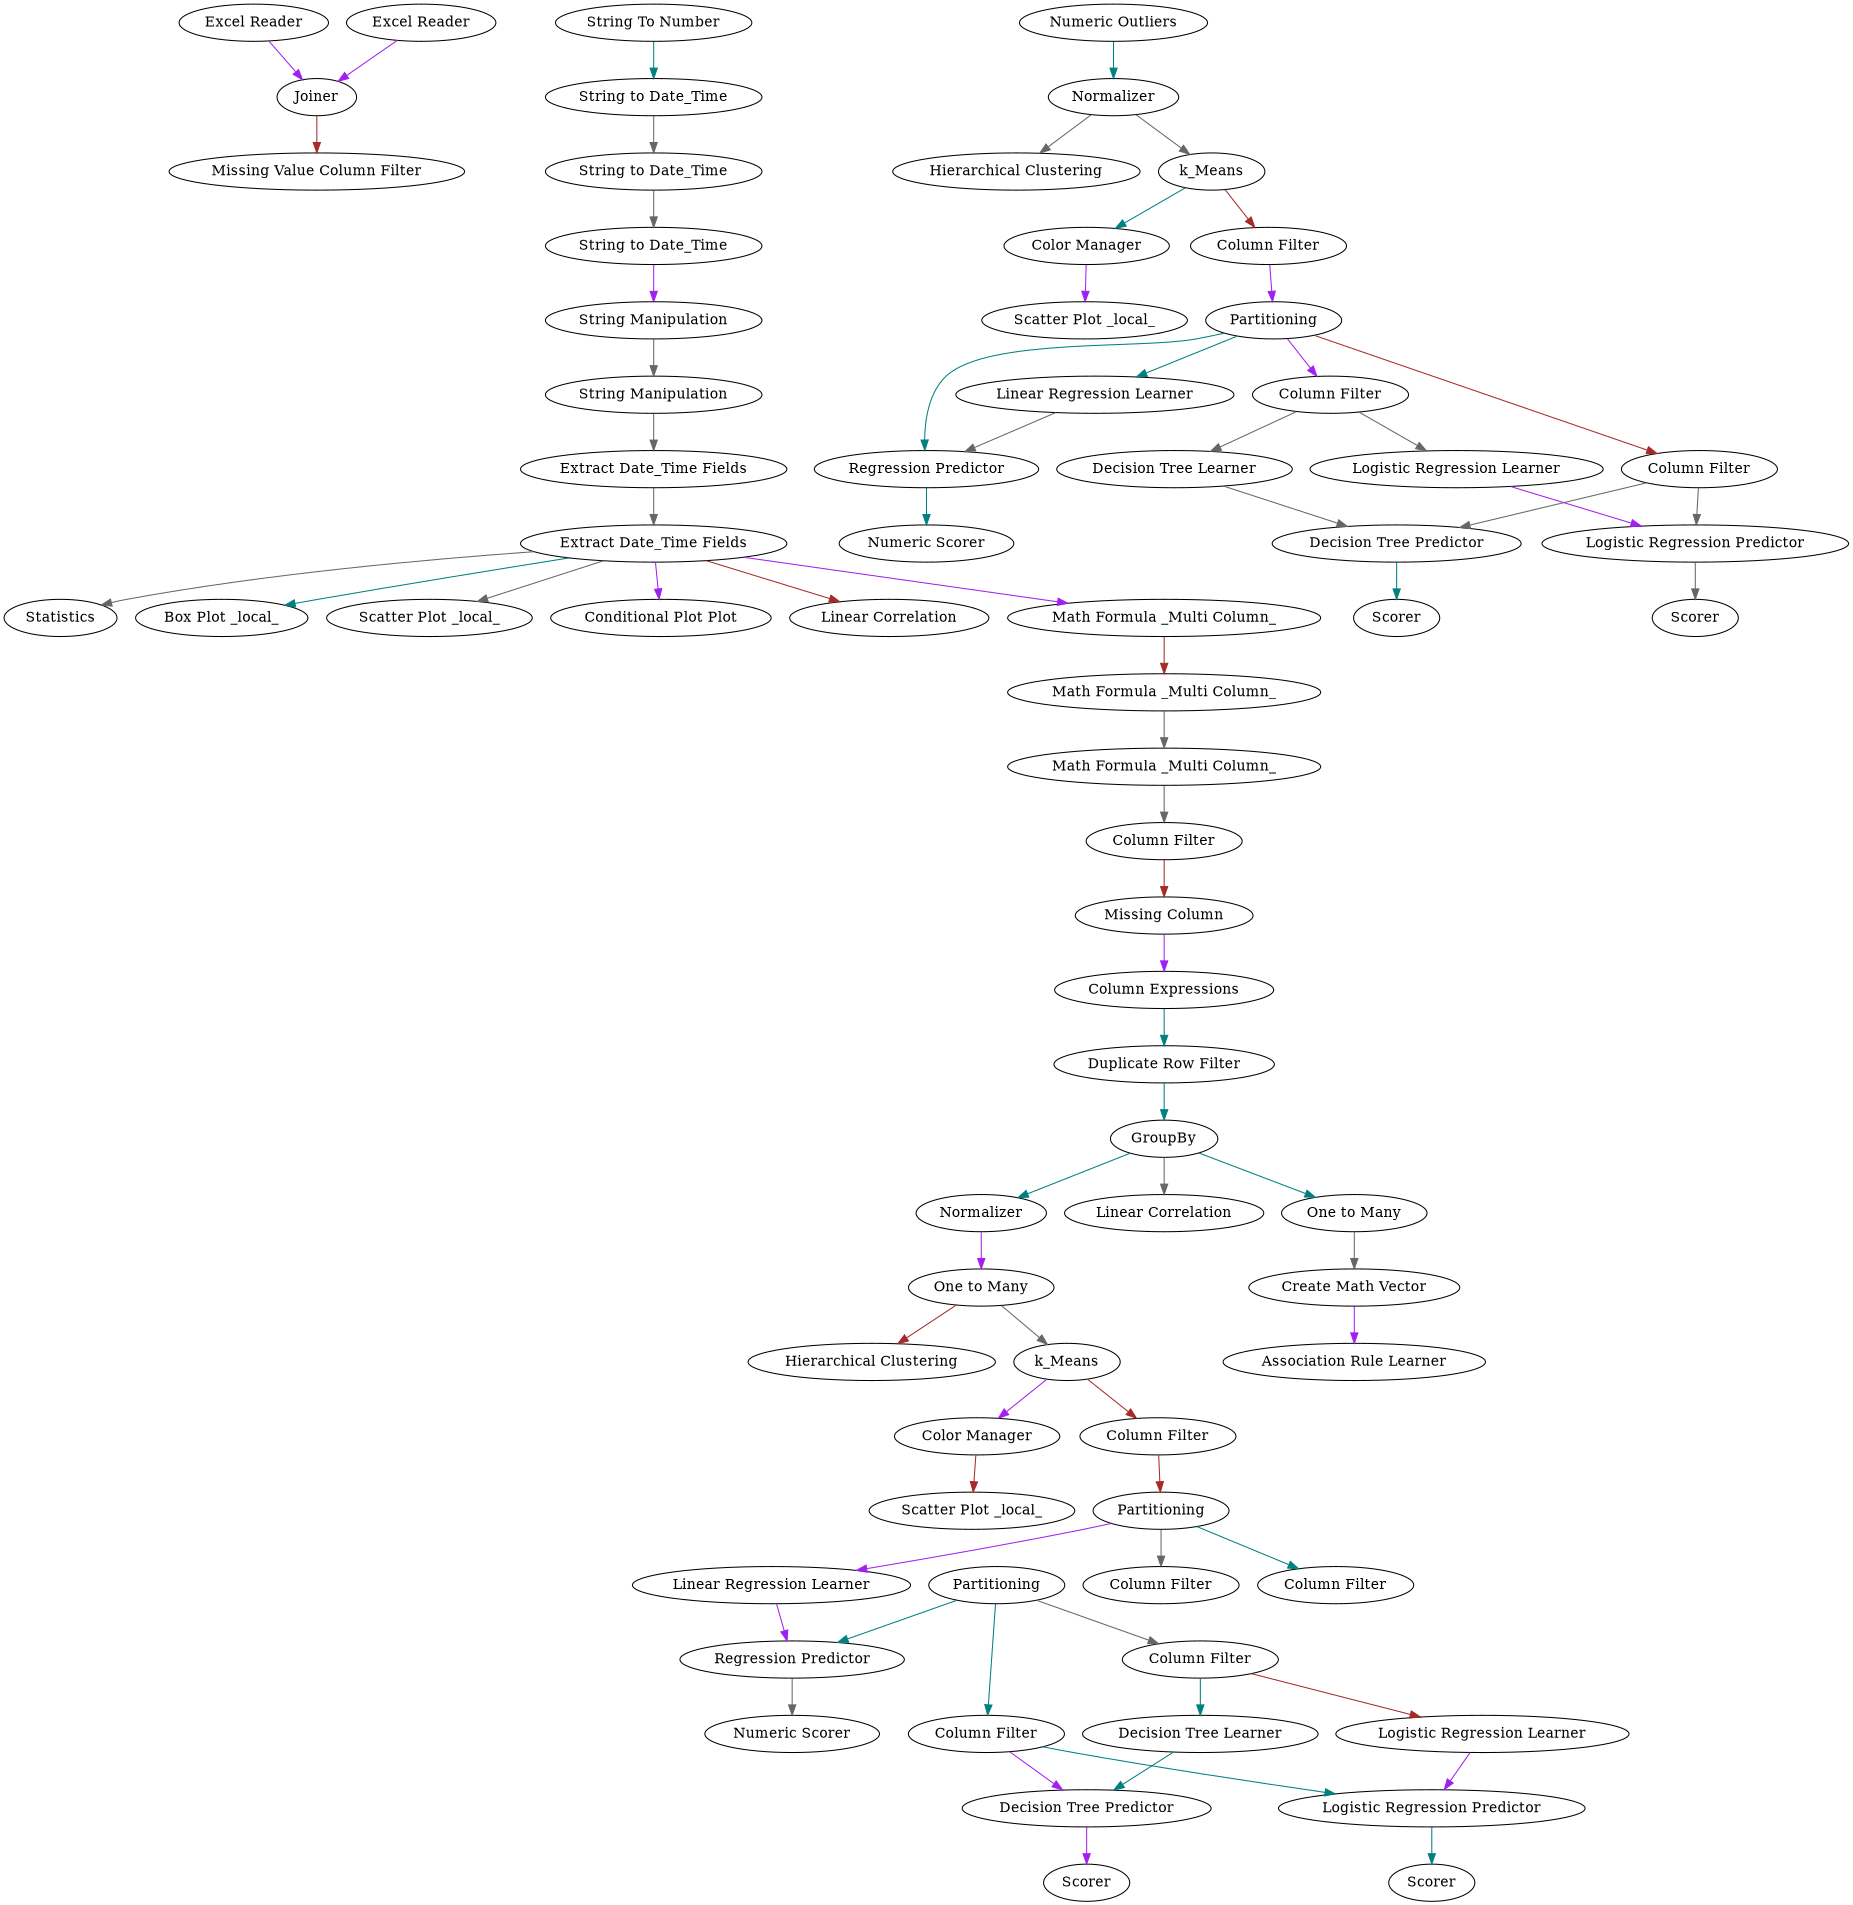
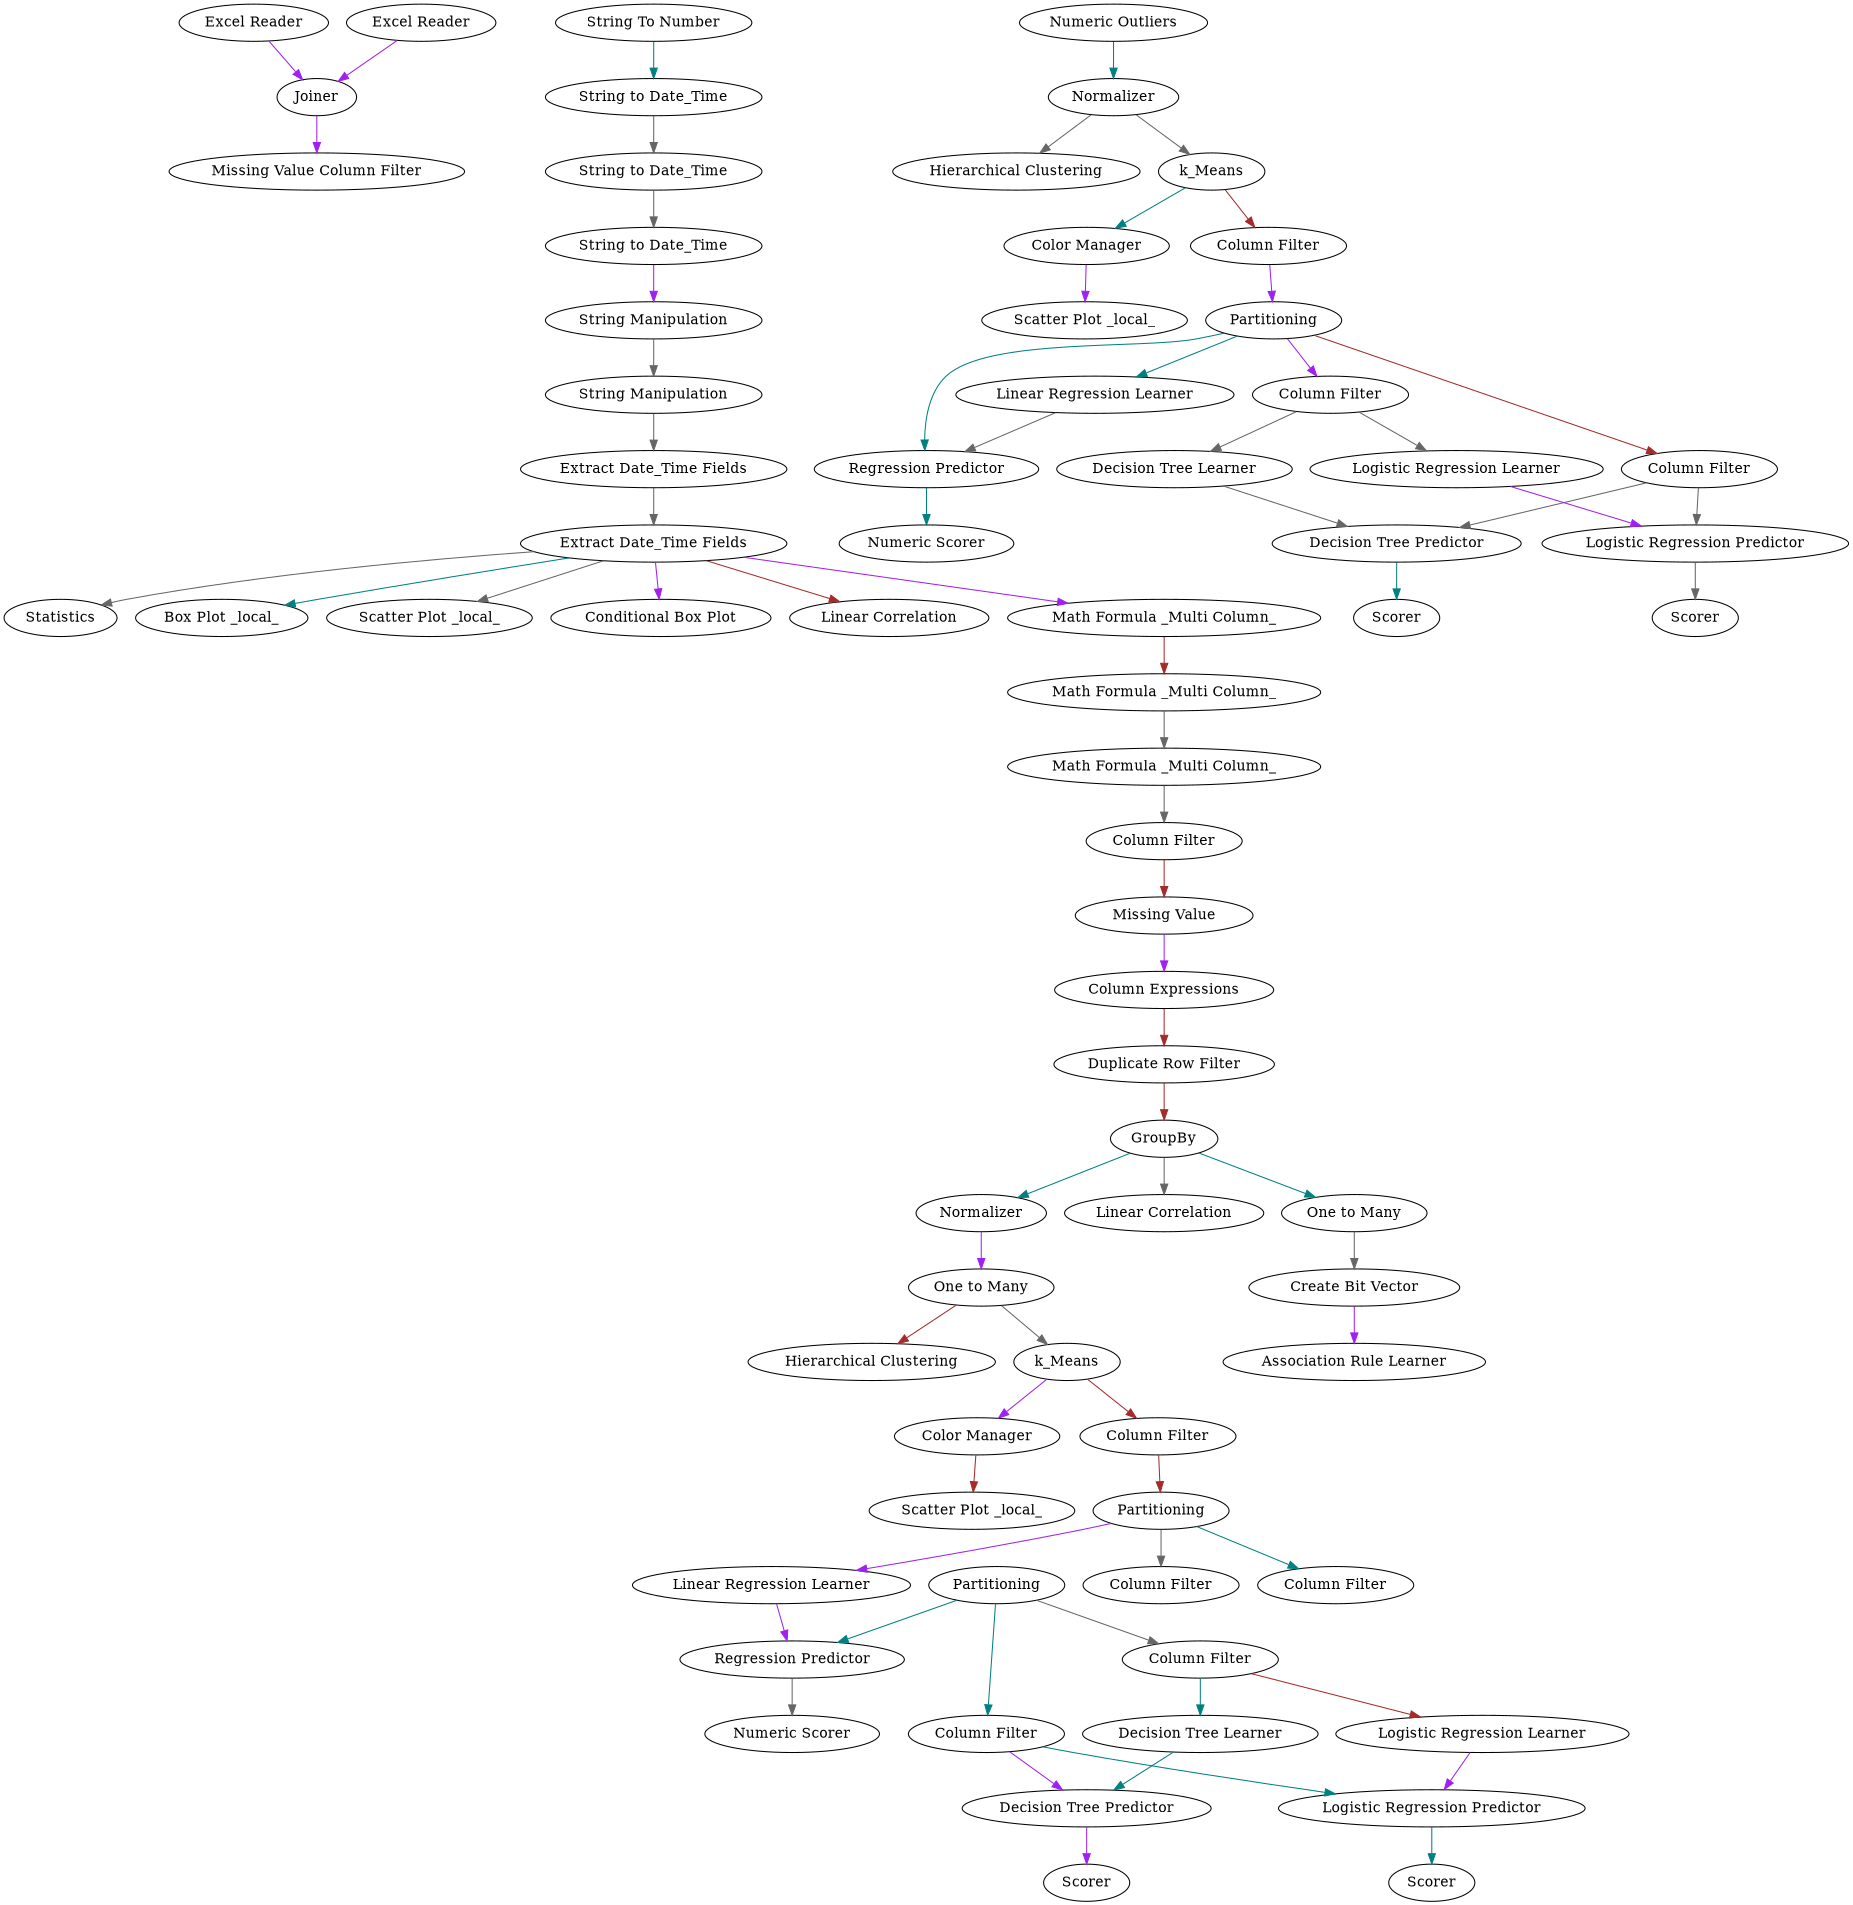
(317, 129) -> (317, 129)
(661, 618) -> (661, 618)
(1164, 916) -> (1164, 916)
(1164, 1022) -> (1164, 1022)
(1164, 1096) -> (1164, 1096)
(1354, 1288) -> (1354, 1288)
